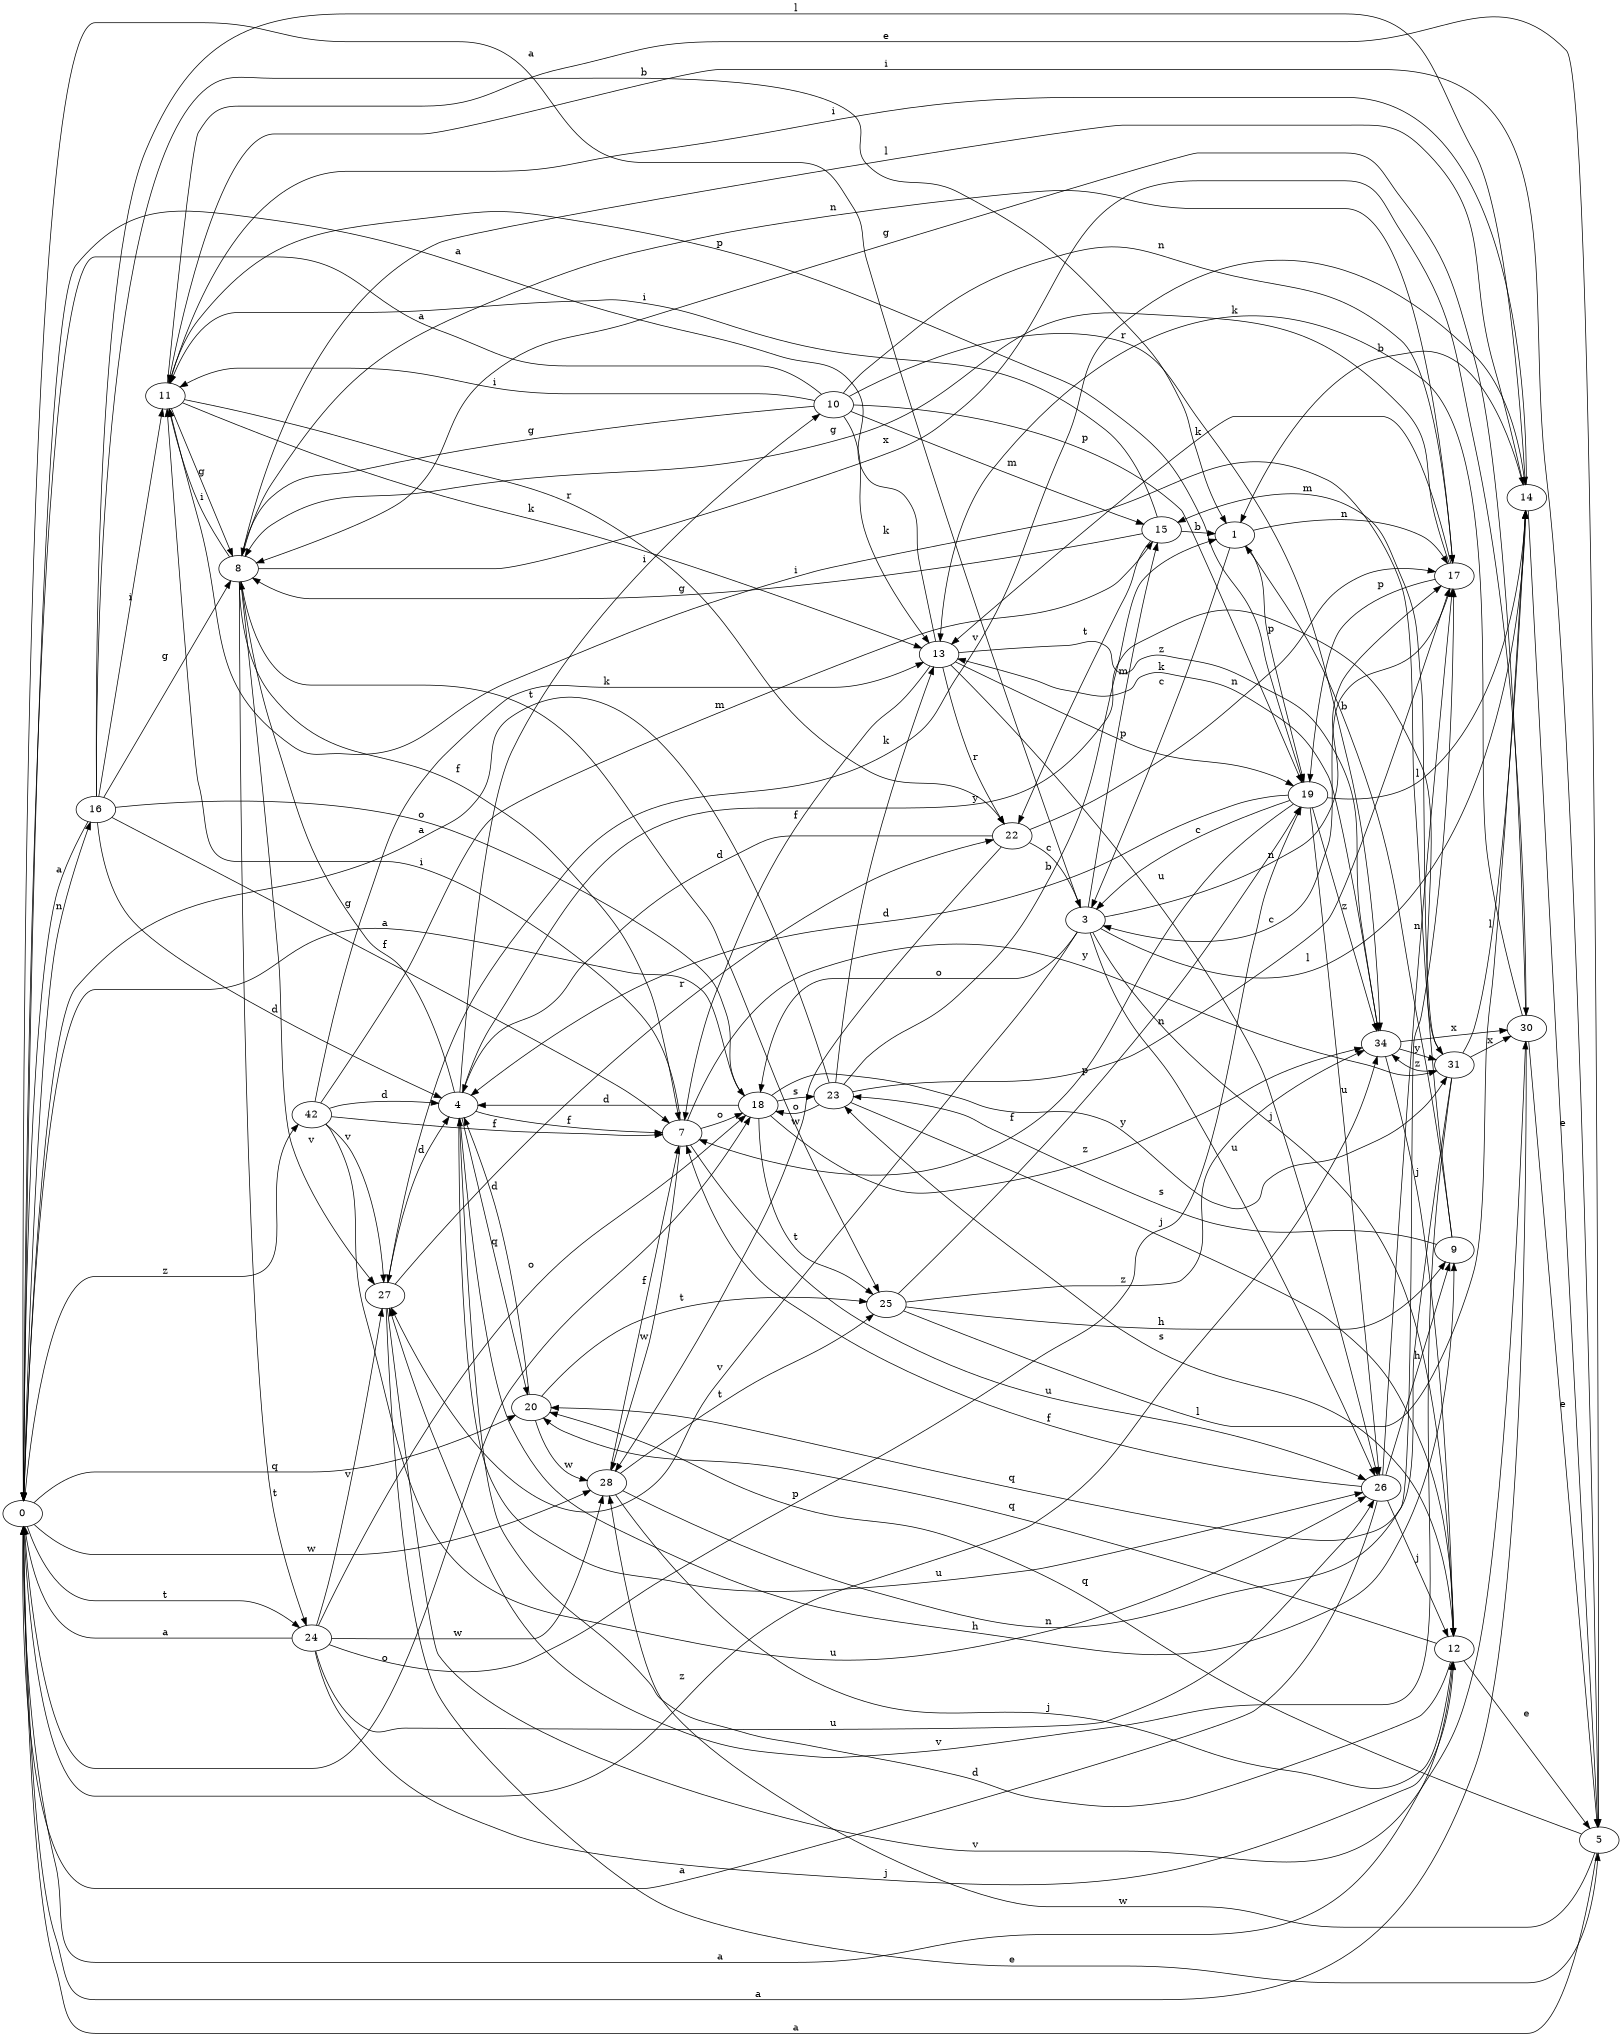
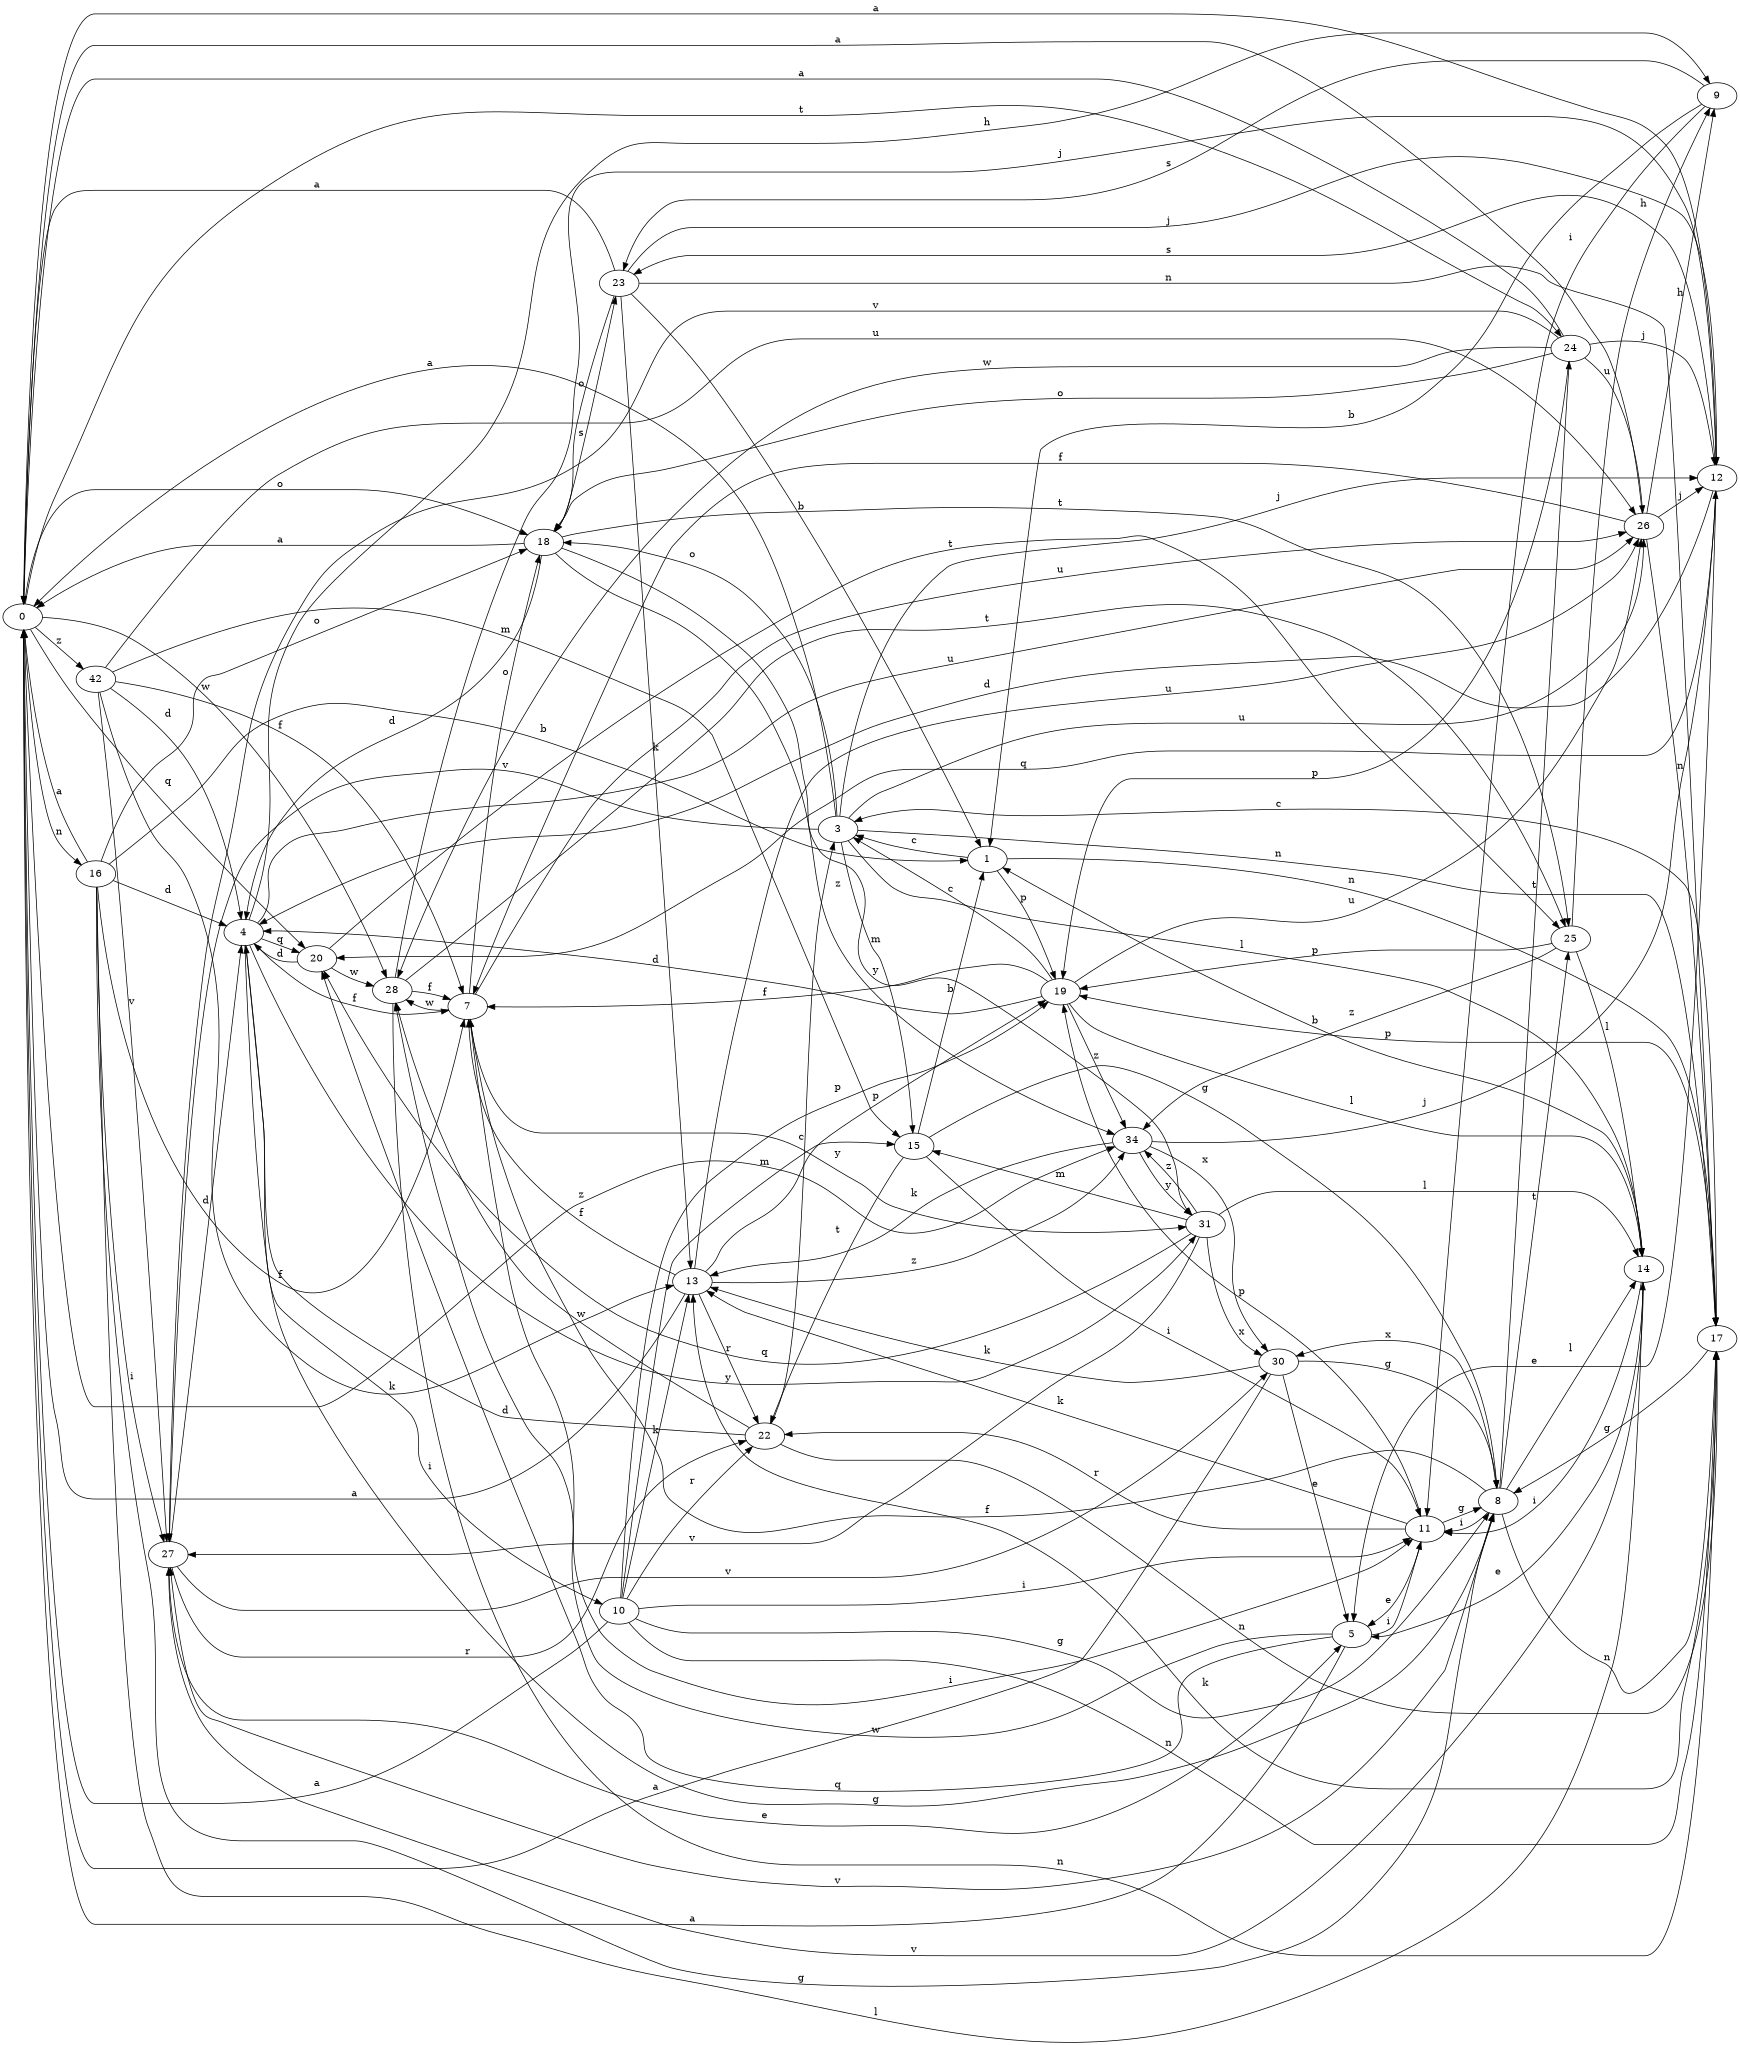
(1267, 521) -> (681, 1520)
(130, 606) -> (114, 1245)
